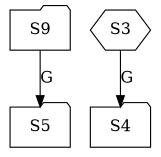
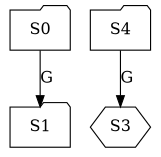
(40, 30) -> (40, 30)
(120, 73) -> (120, 73)
(40, 127) -> (40, 127)
